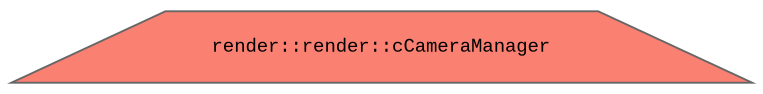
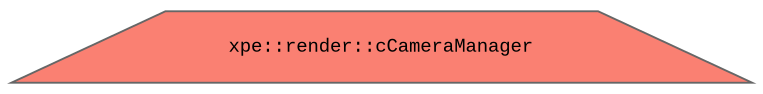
(382, 47) -> (382, 47)
